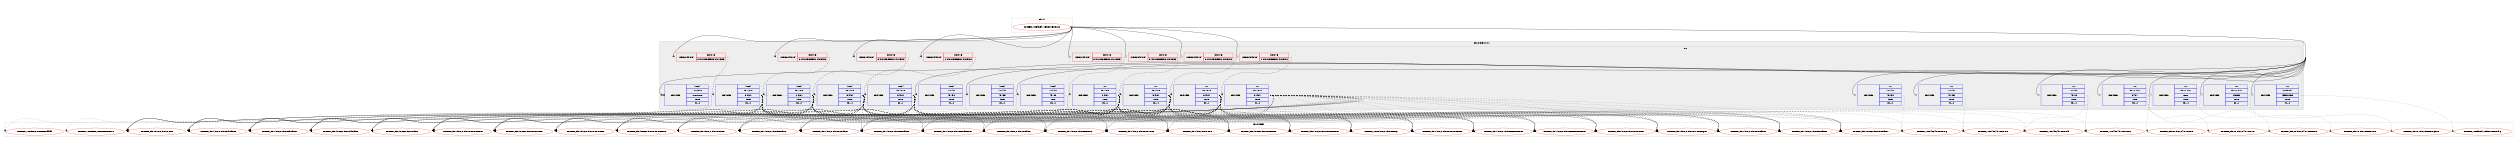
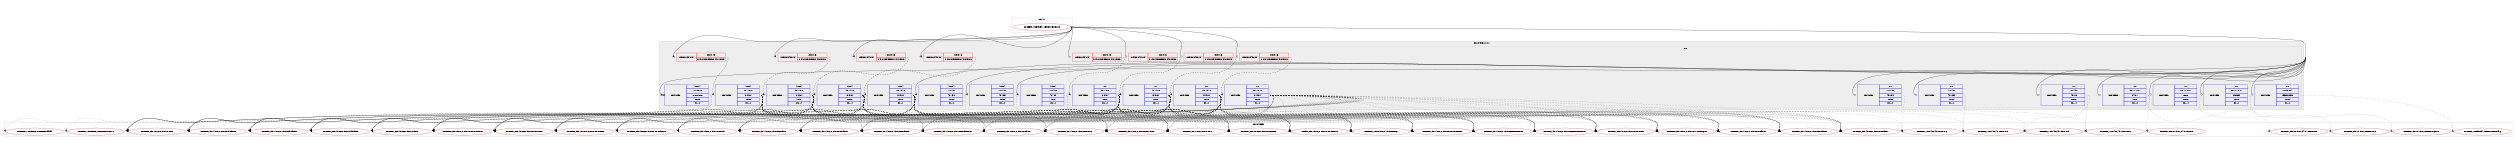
(1320, 132) -> (1320, 132)
(2238, 132) -> none
